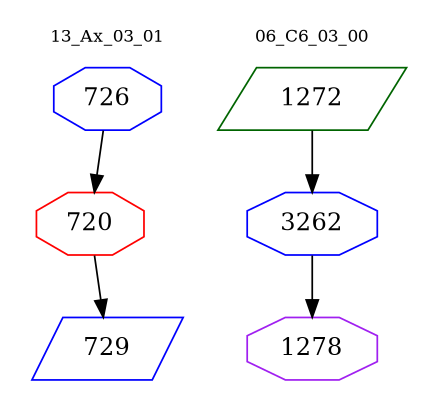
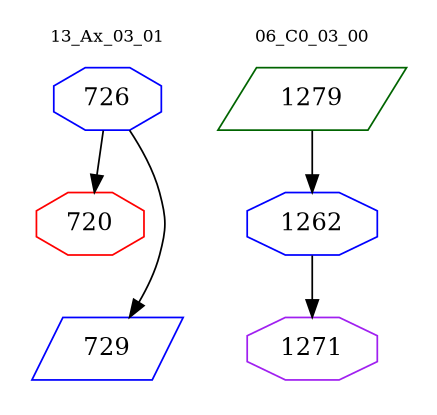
(312, 37) -> (312, 37)
(312, 99) -> (312, 99)
(312, 224) -> (312, 224)
(98, 278) -> (164, 215)
(312, 349) -> (312, 349)
